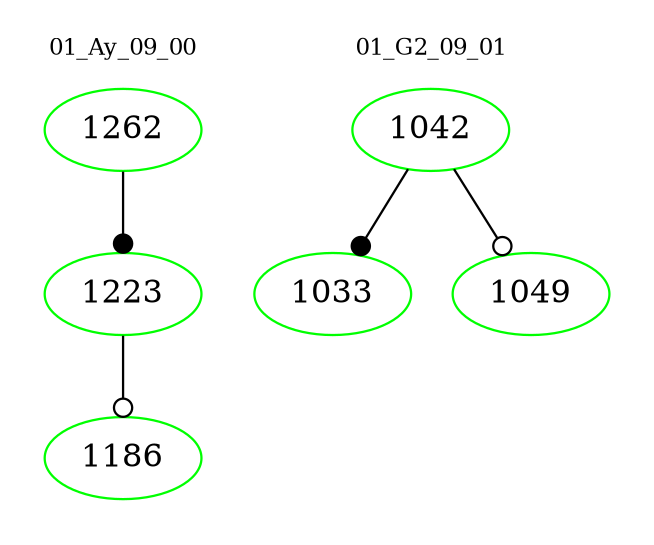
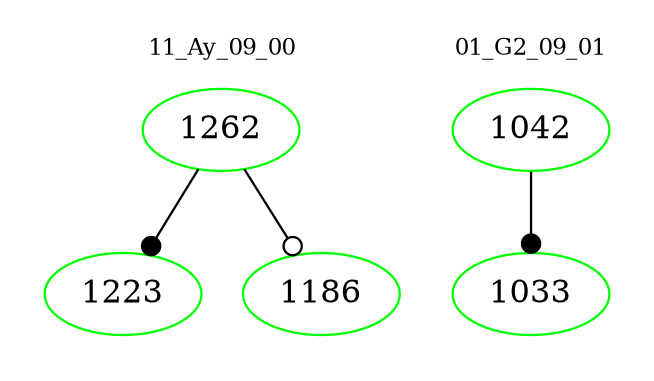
(123, 49) -> (222, 49)
(531, 294) -> none
(123, 367) -> (266, 204)
